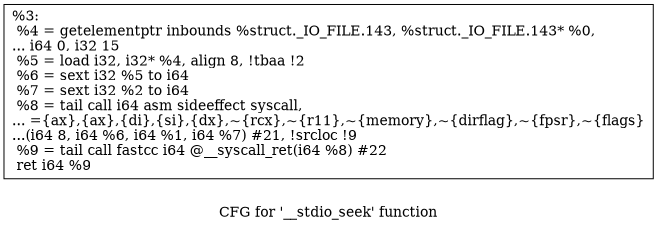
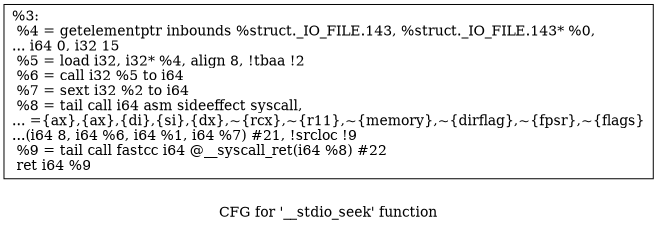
(101, 76) -> (98, 76)
